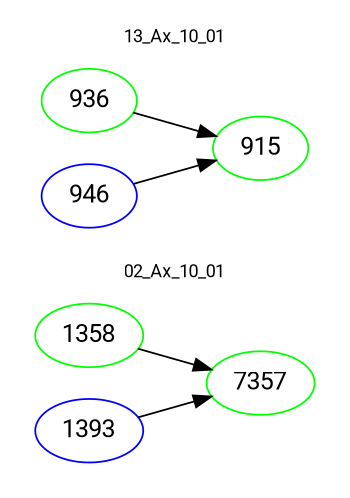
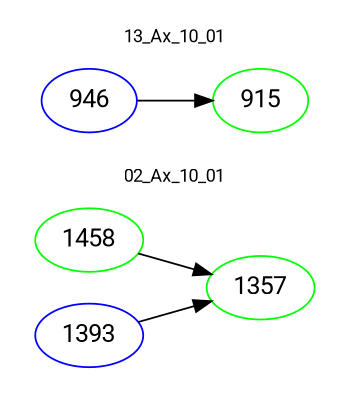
(89, 101) -> none
(89, 335) -> (89, 240)
(261, 383) -> (261, 288)
